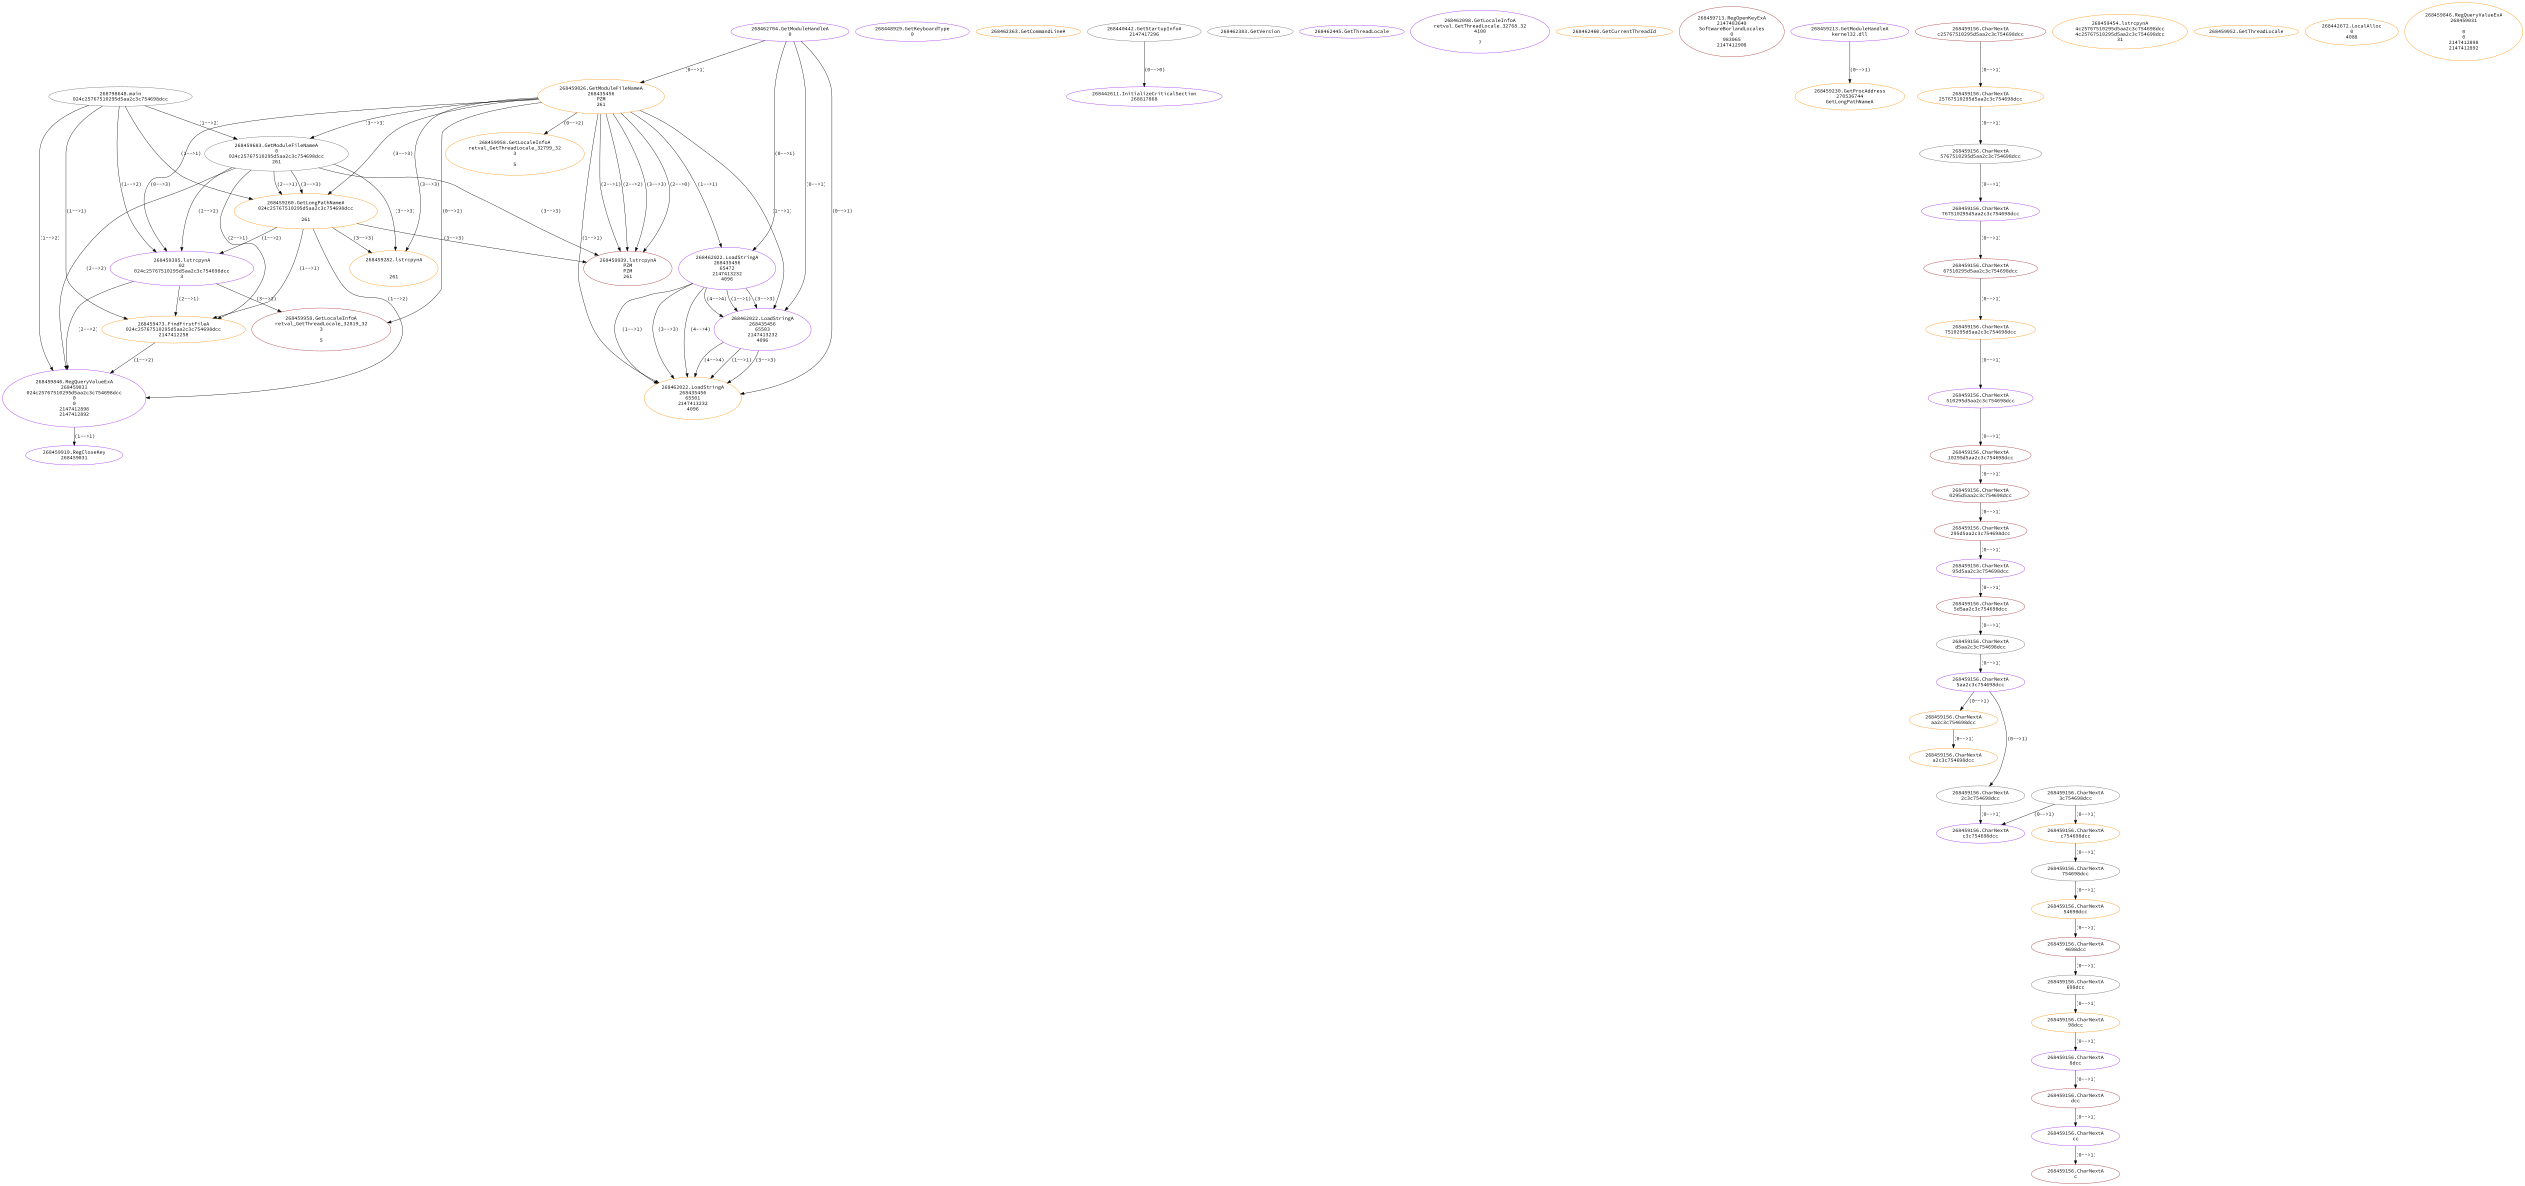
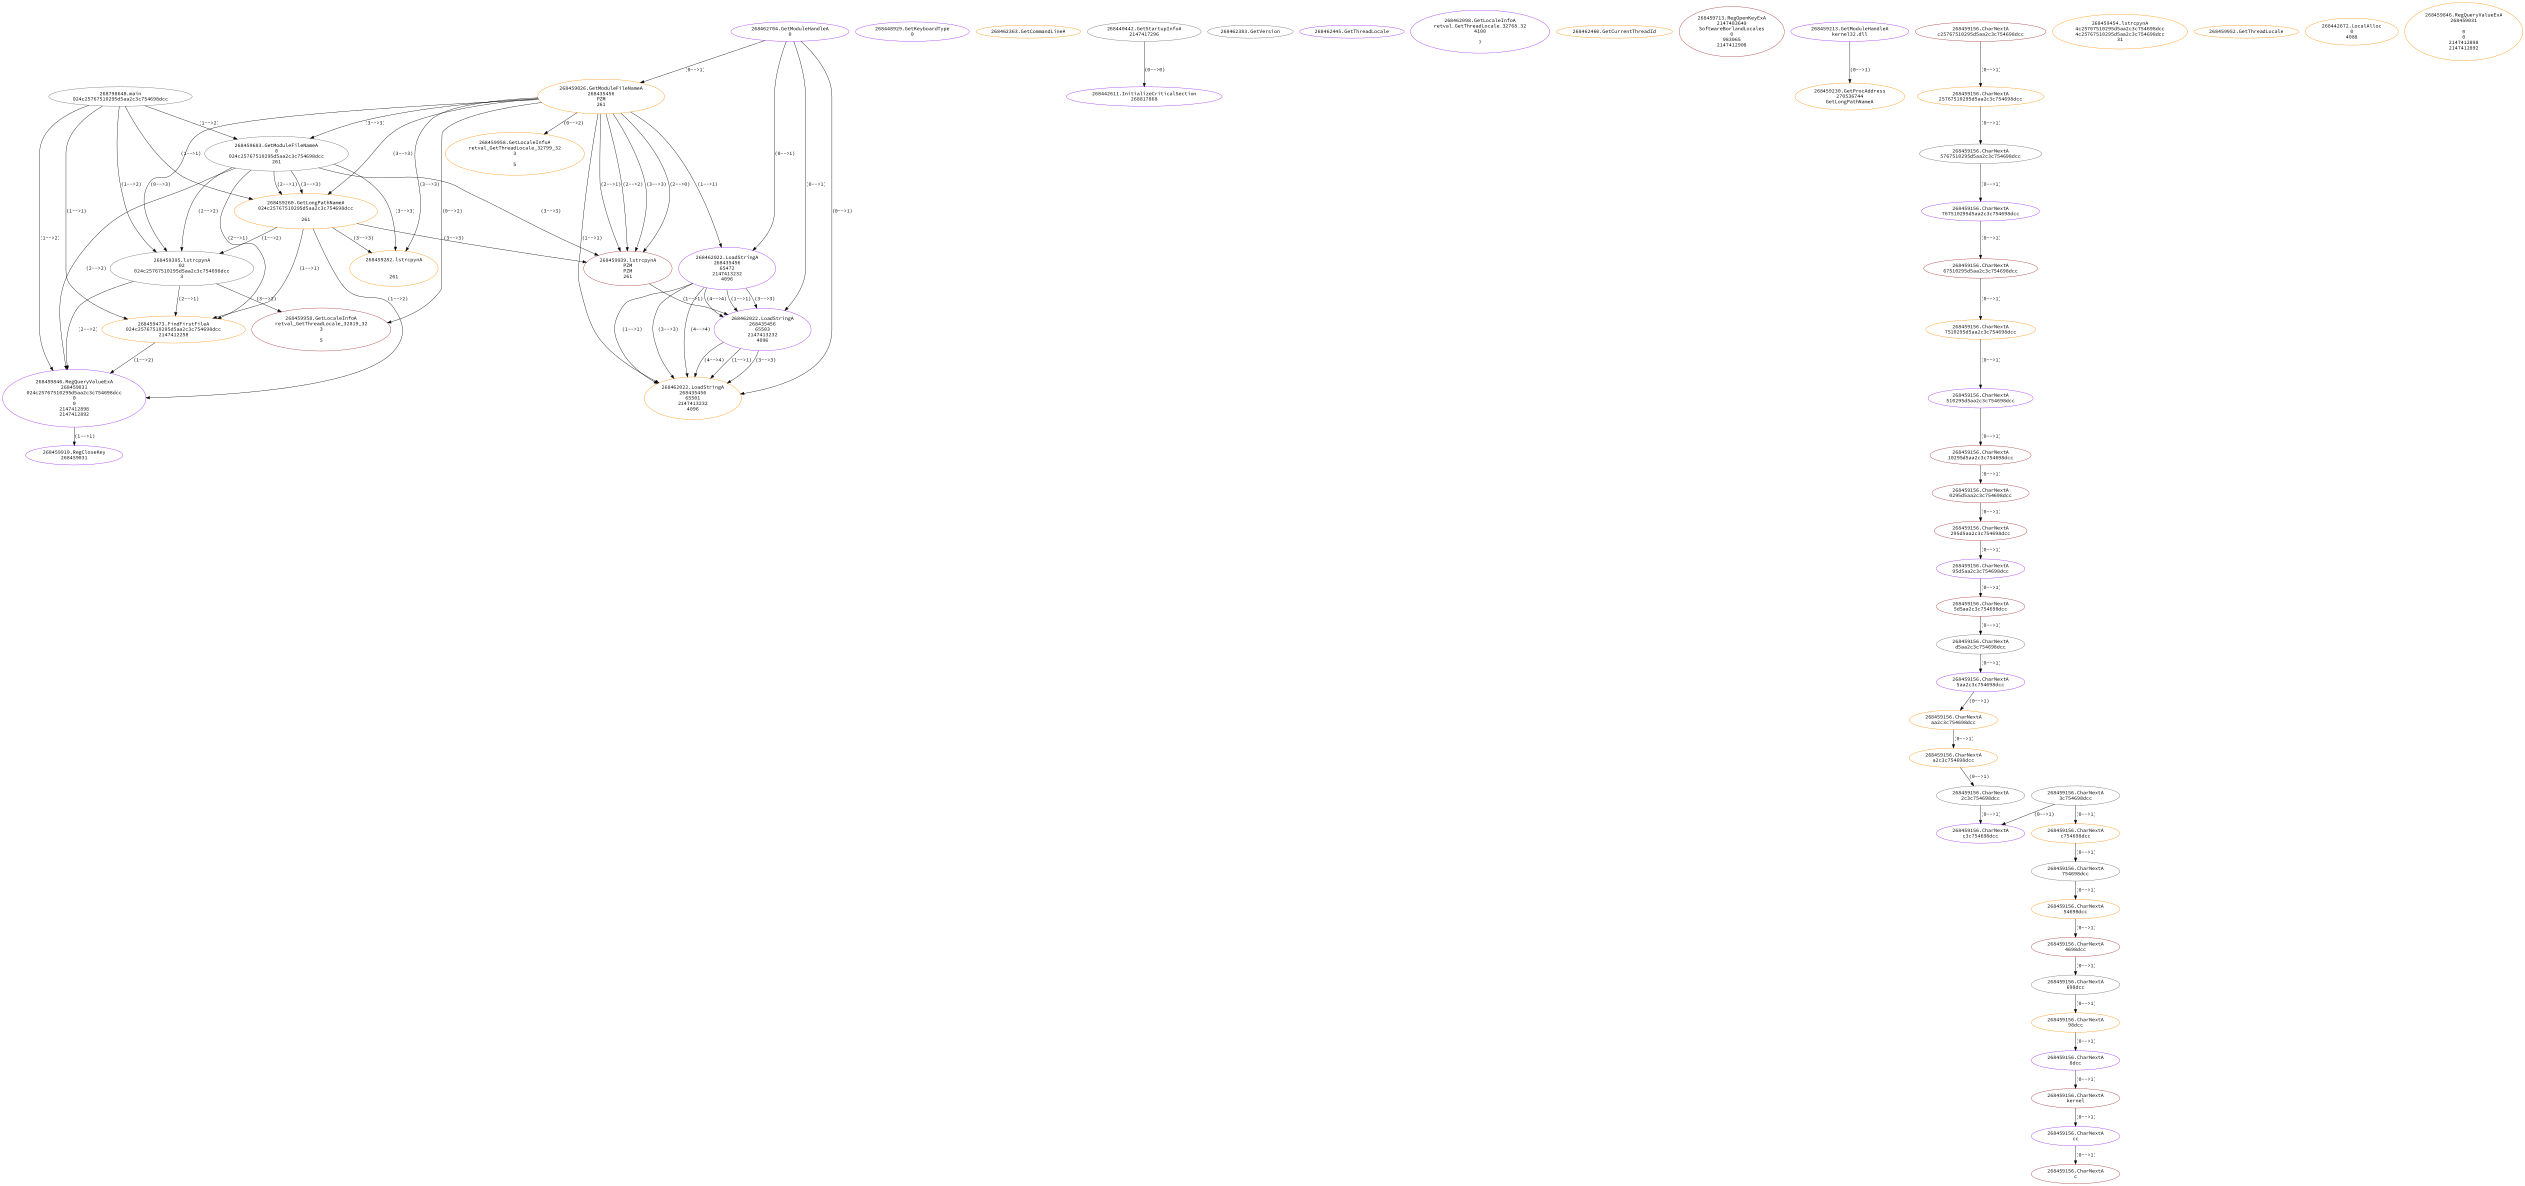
(745, 186) -> (685, 303)
(182, 268) -> (182, 268)
(2007, 737) -> (1966, 775)
(2076, 1098) -> (2076, 1098)
